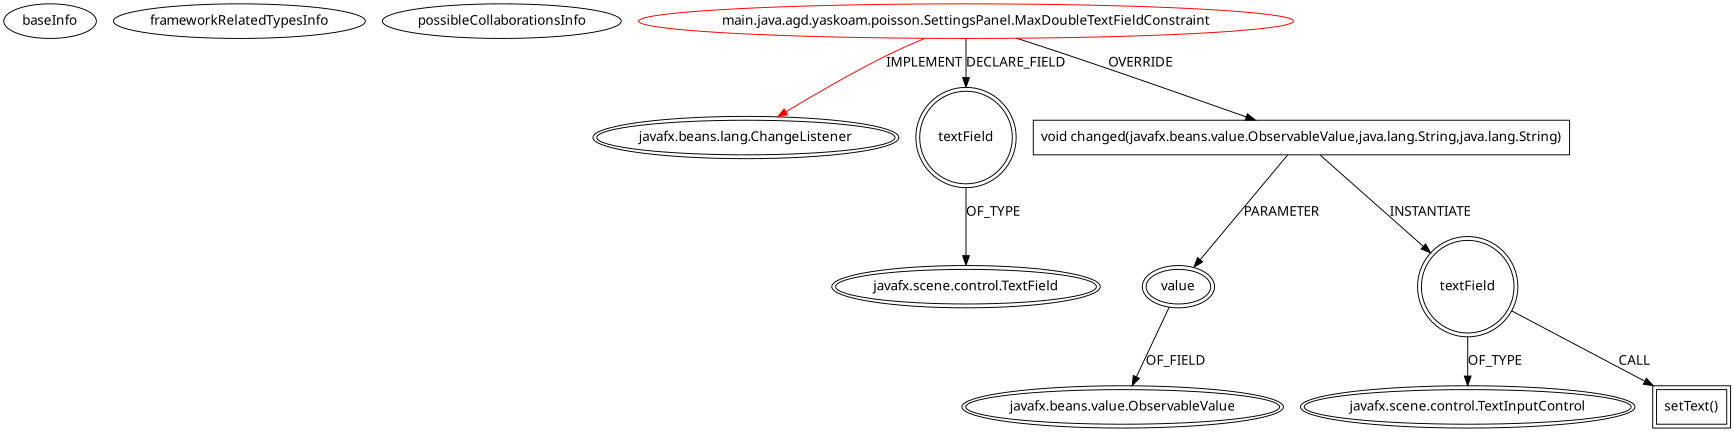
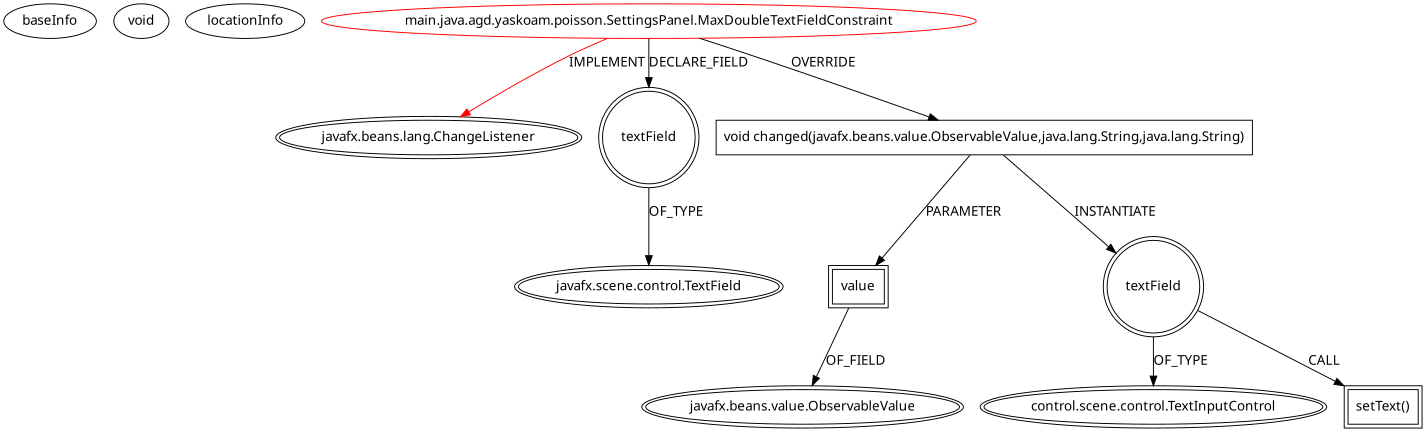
(239, 21) -> (141, 21)
none -> (245, 21)
(502, 21) -> none
(1178, 287) -> (858, 287)
(1468, 407) -> (1153, 407)
